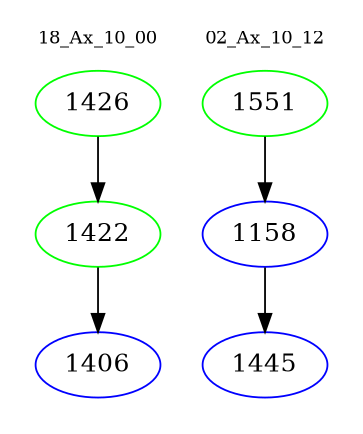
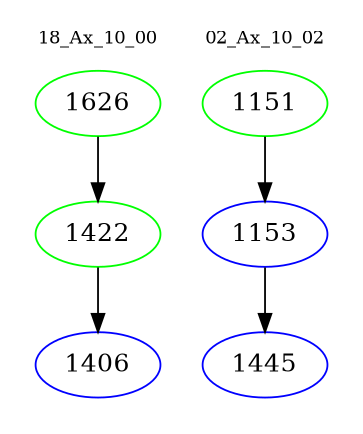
(265, 39) -> (265, 39)
(98, 103) -> (98, 103)
(265, 103) -> (265, 103)
(265, 234) -> (265, 234)
